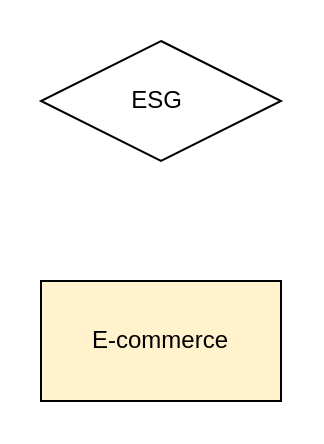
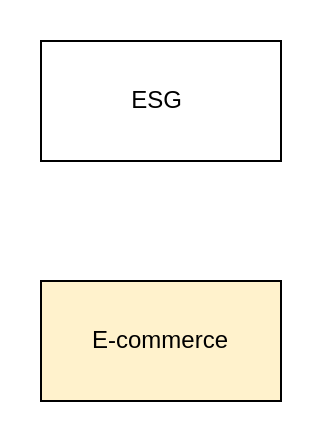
(161, 101) -> (161, 101)
